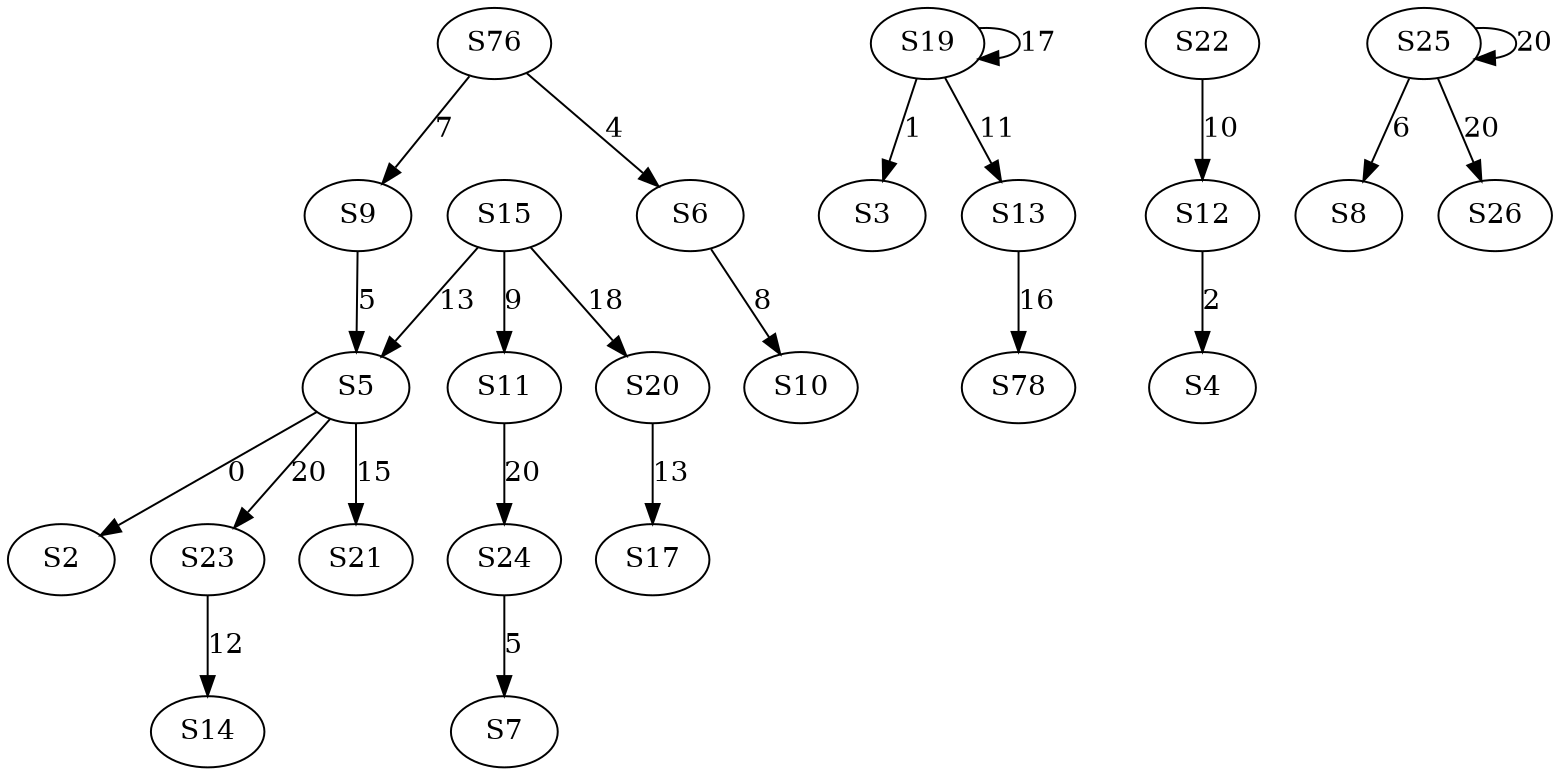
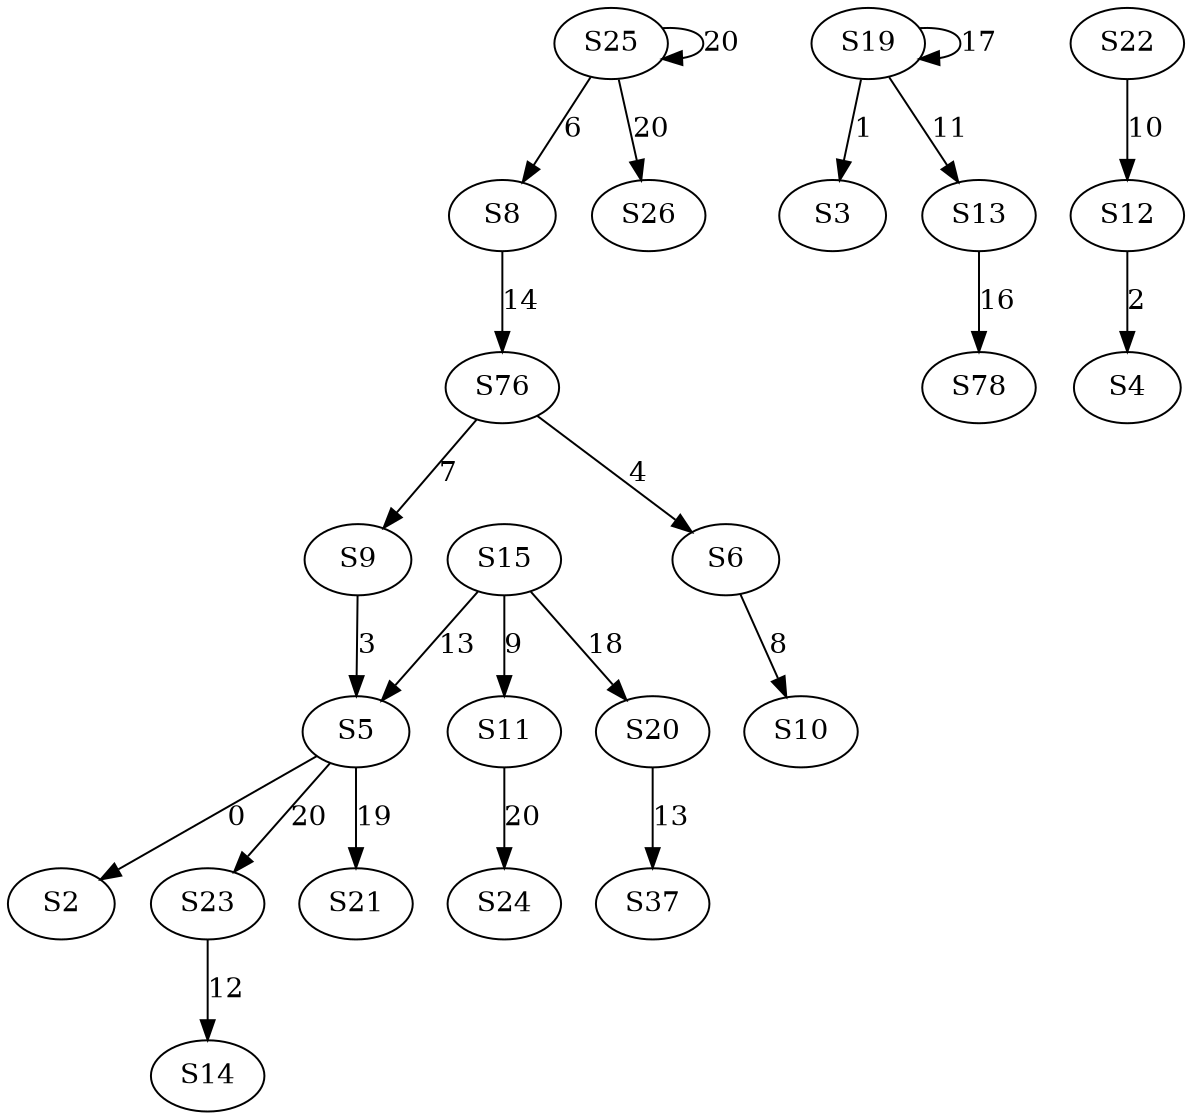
none -> (502, 292)
(368, 302) -> (368, 646)
(375, 474) -> (375, 818)
(653, 560) -> (653, 904)
(504, 732) -> none
